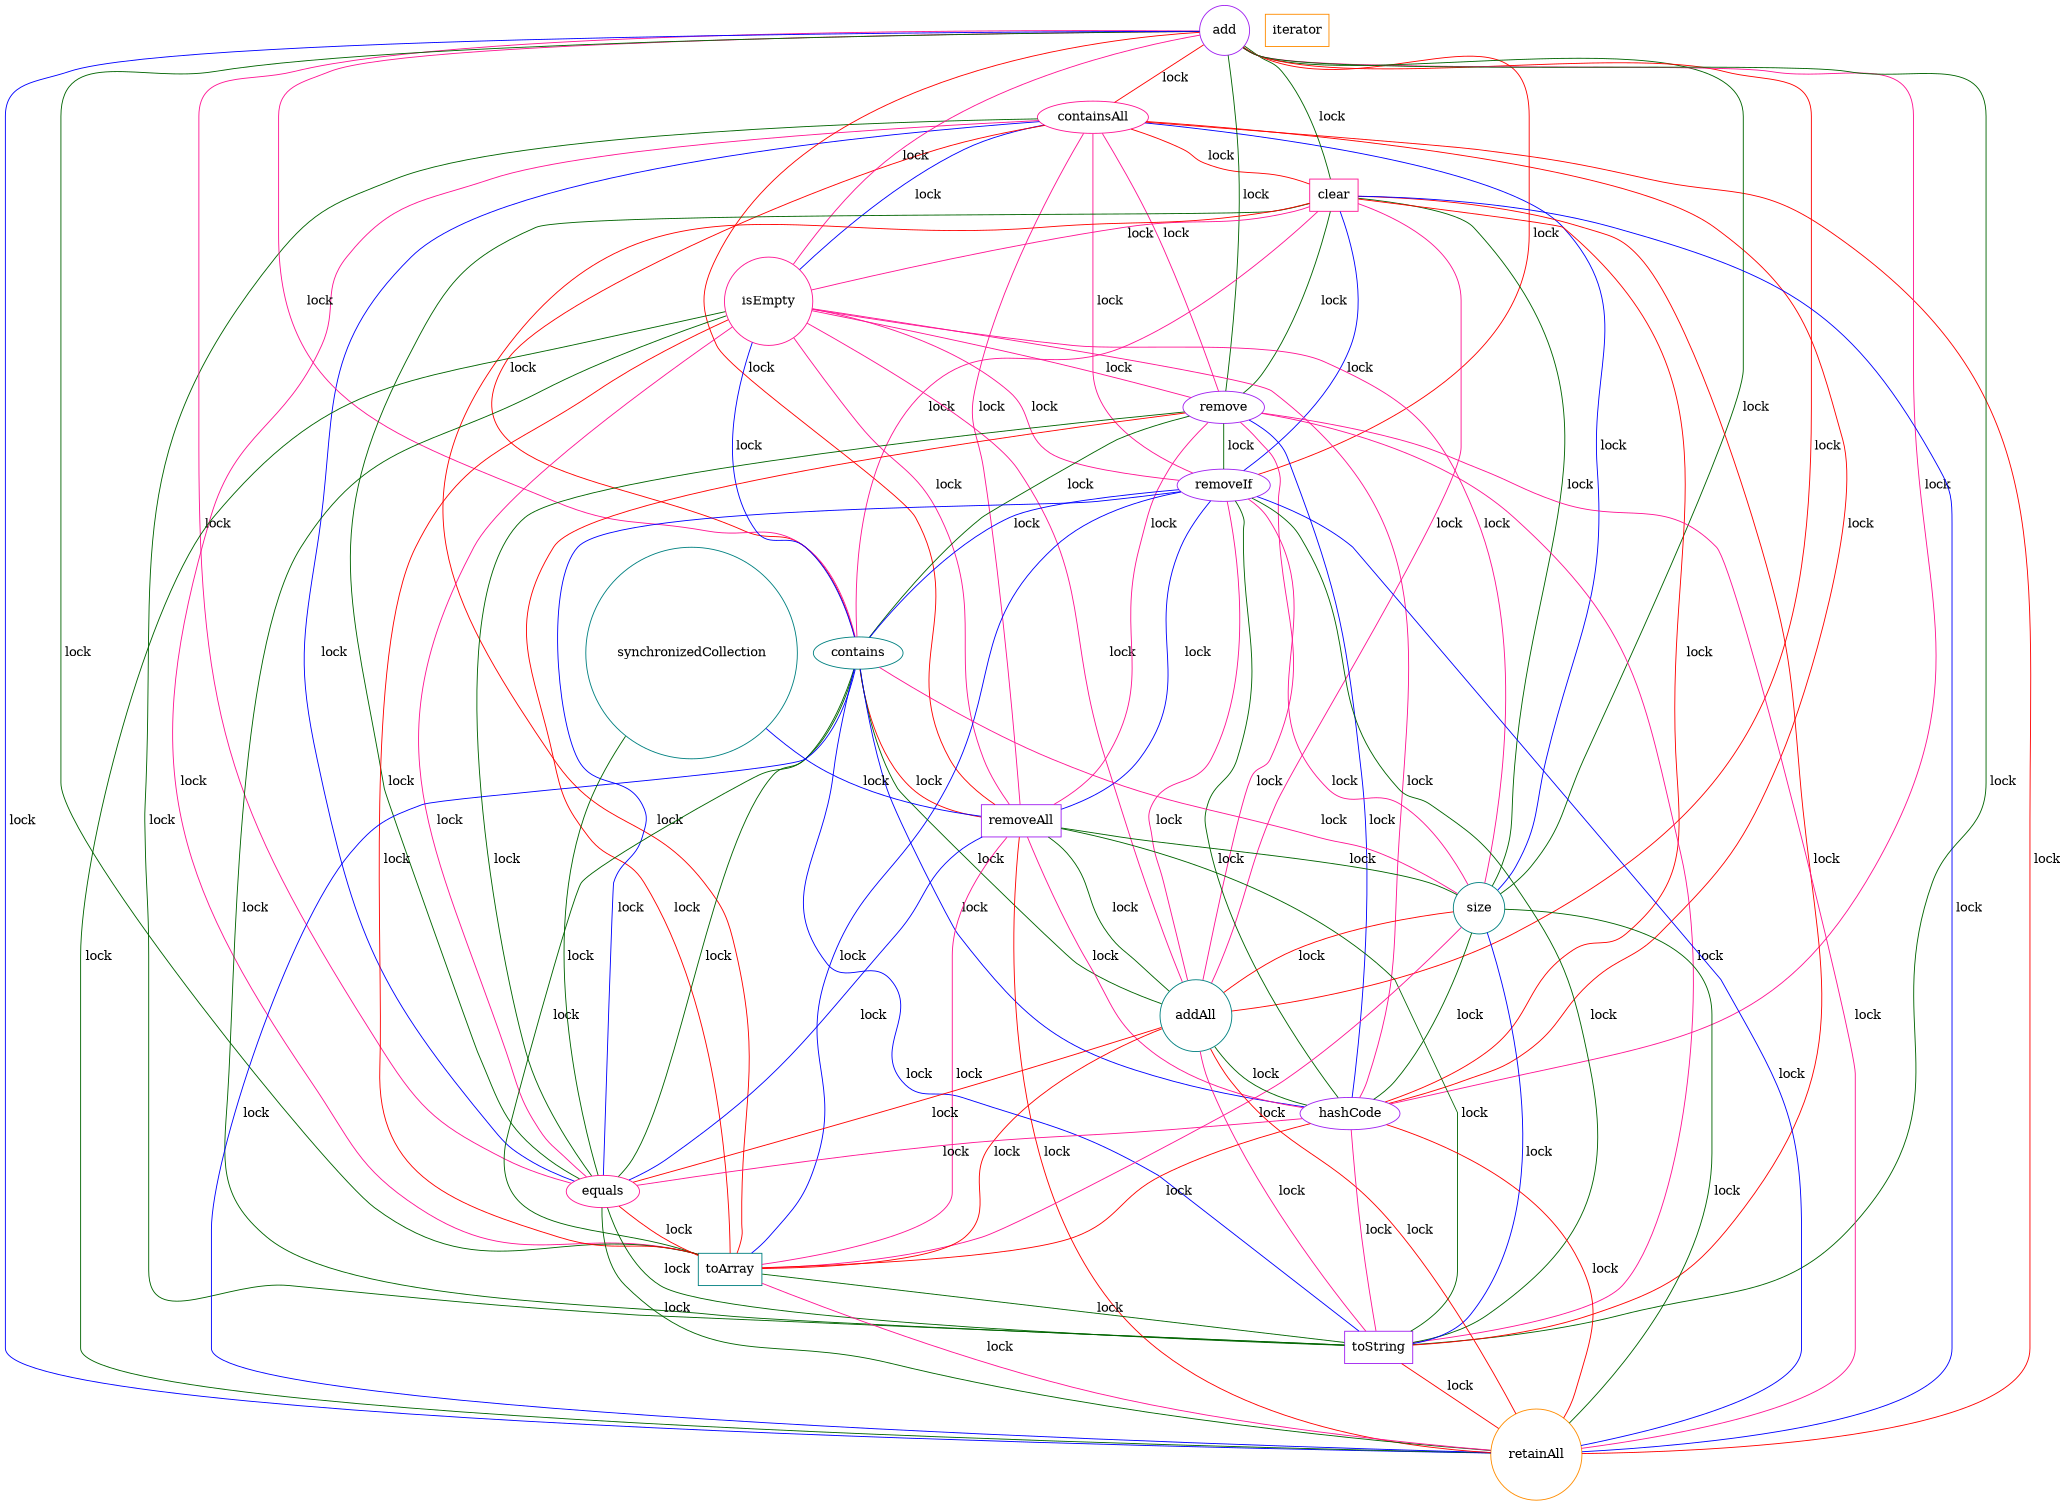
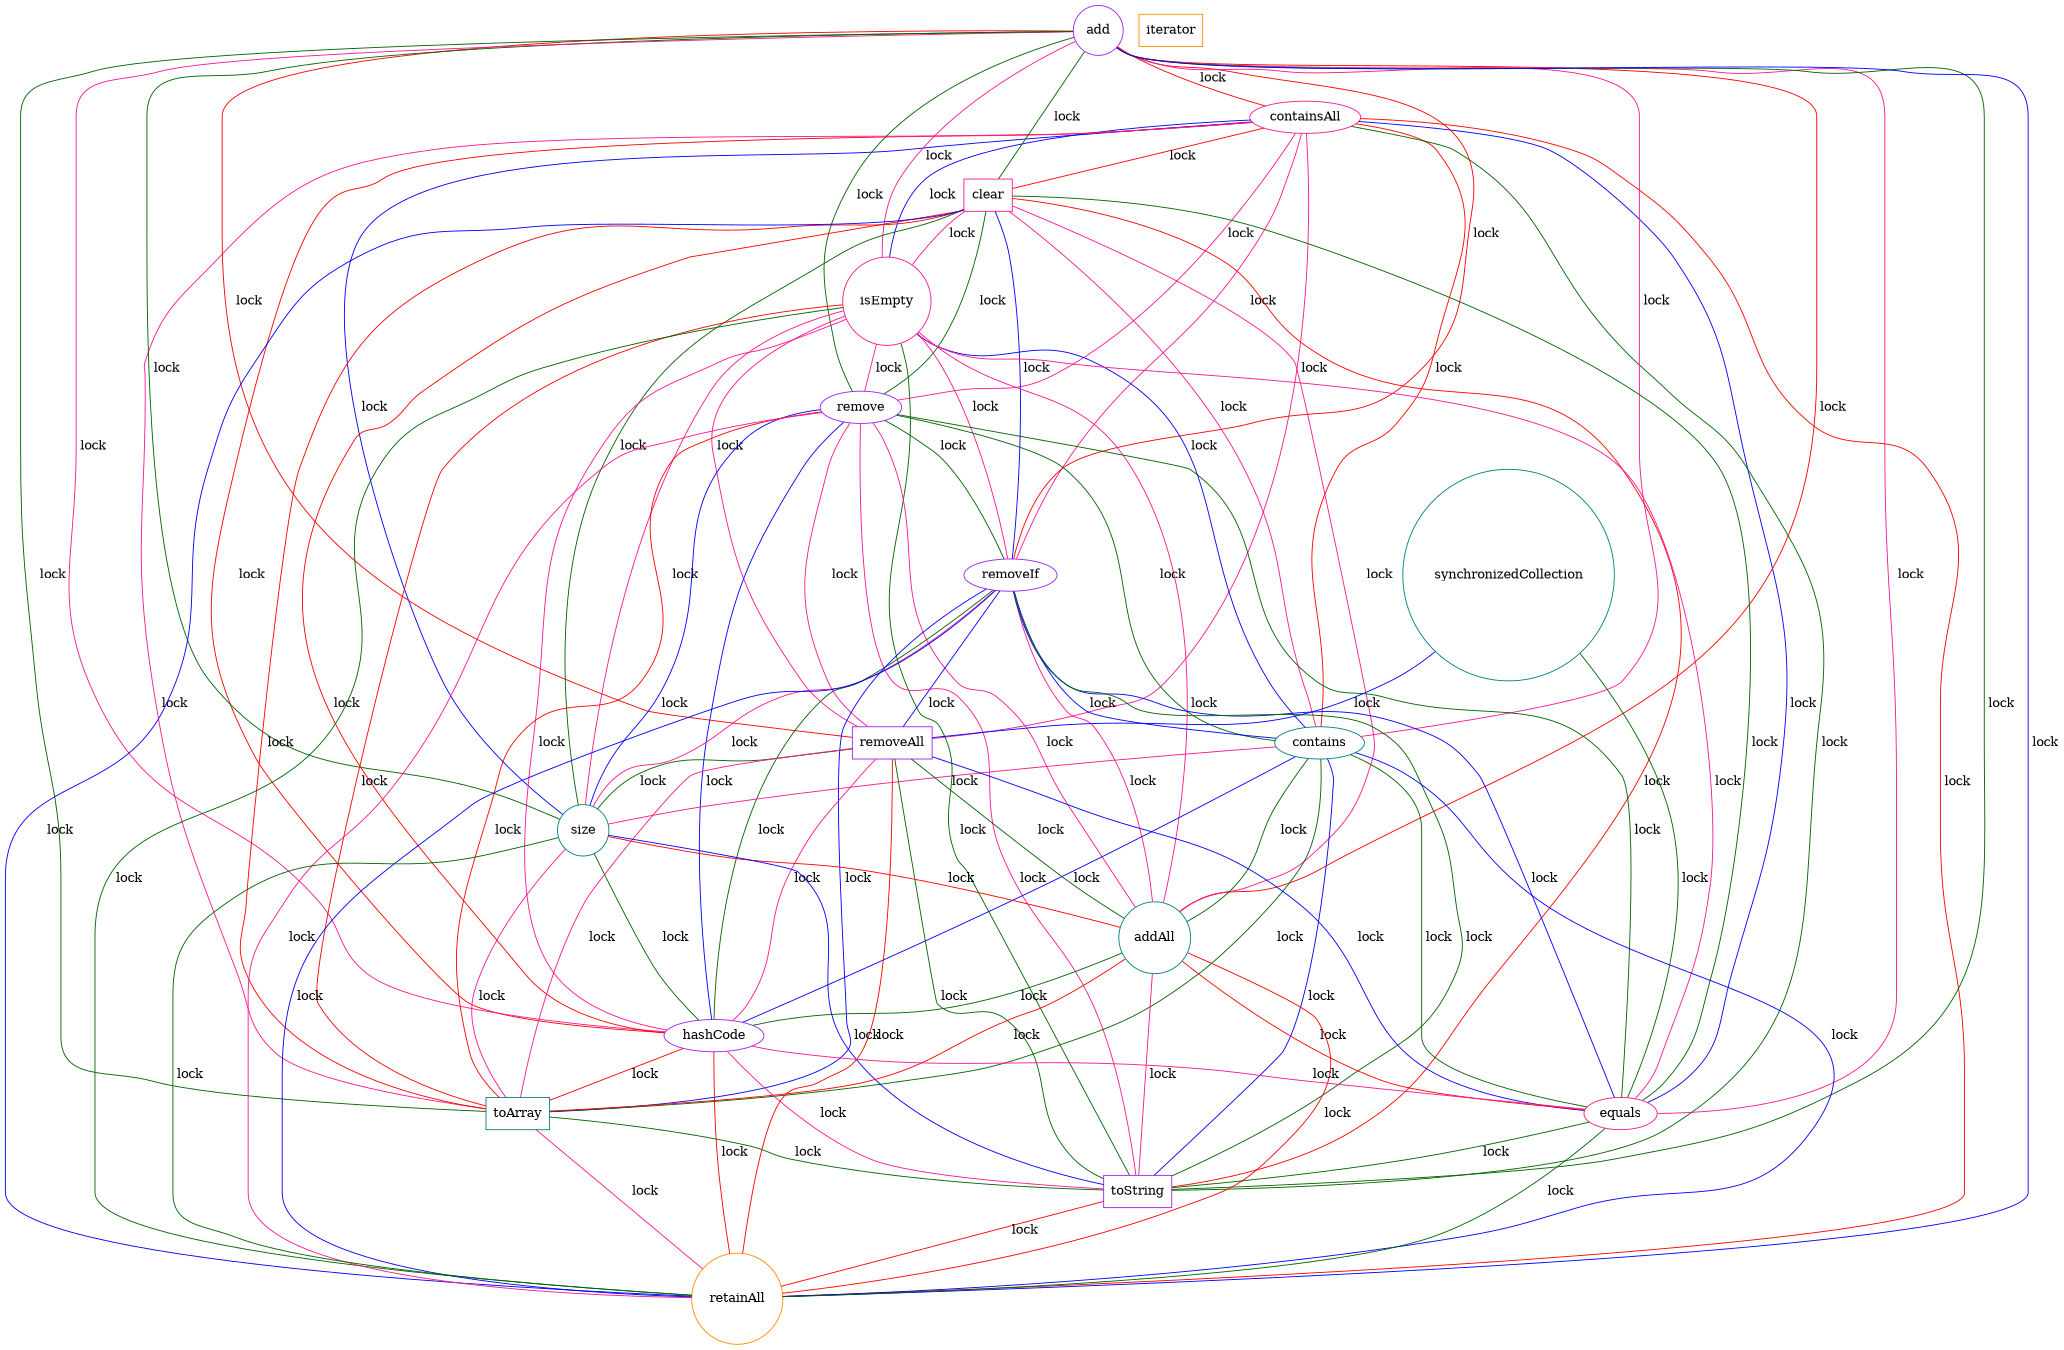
none -> (691, 587)
(894, 767) -> none
(657, 1234) -> none
